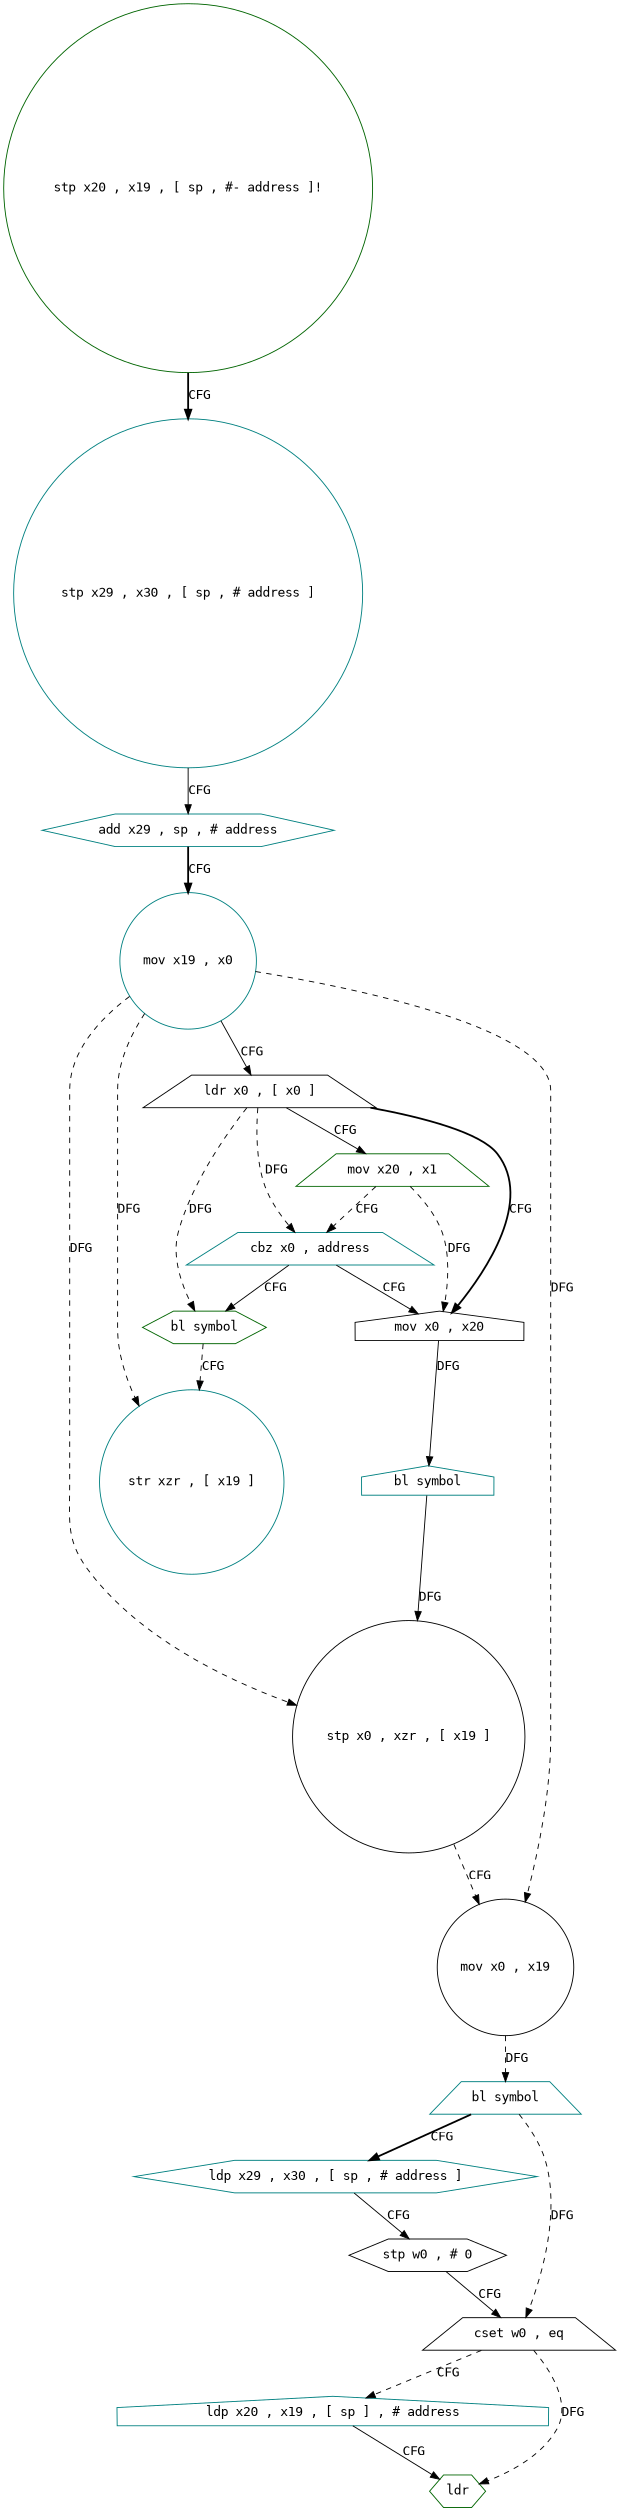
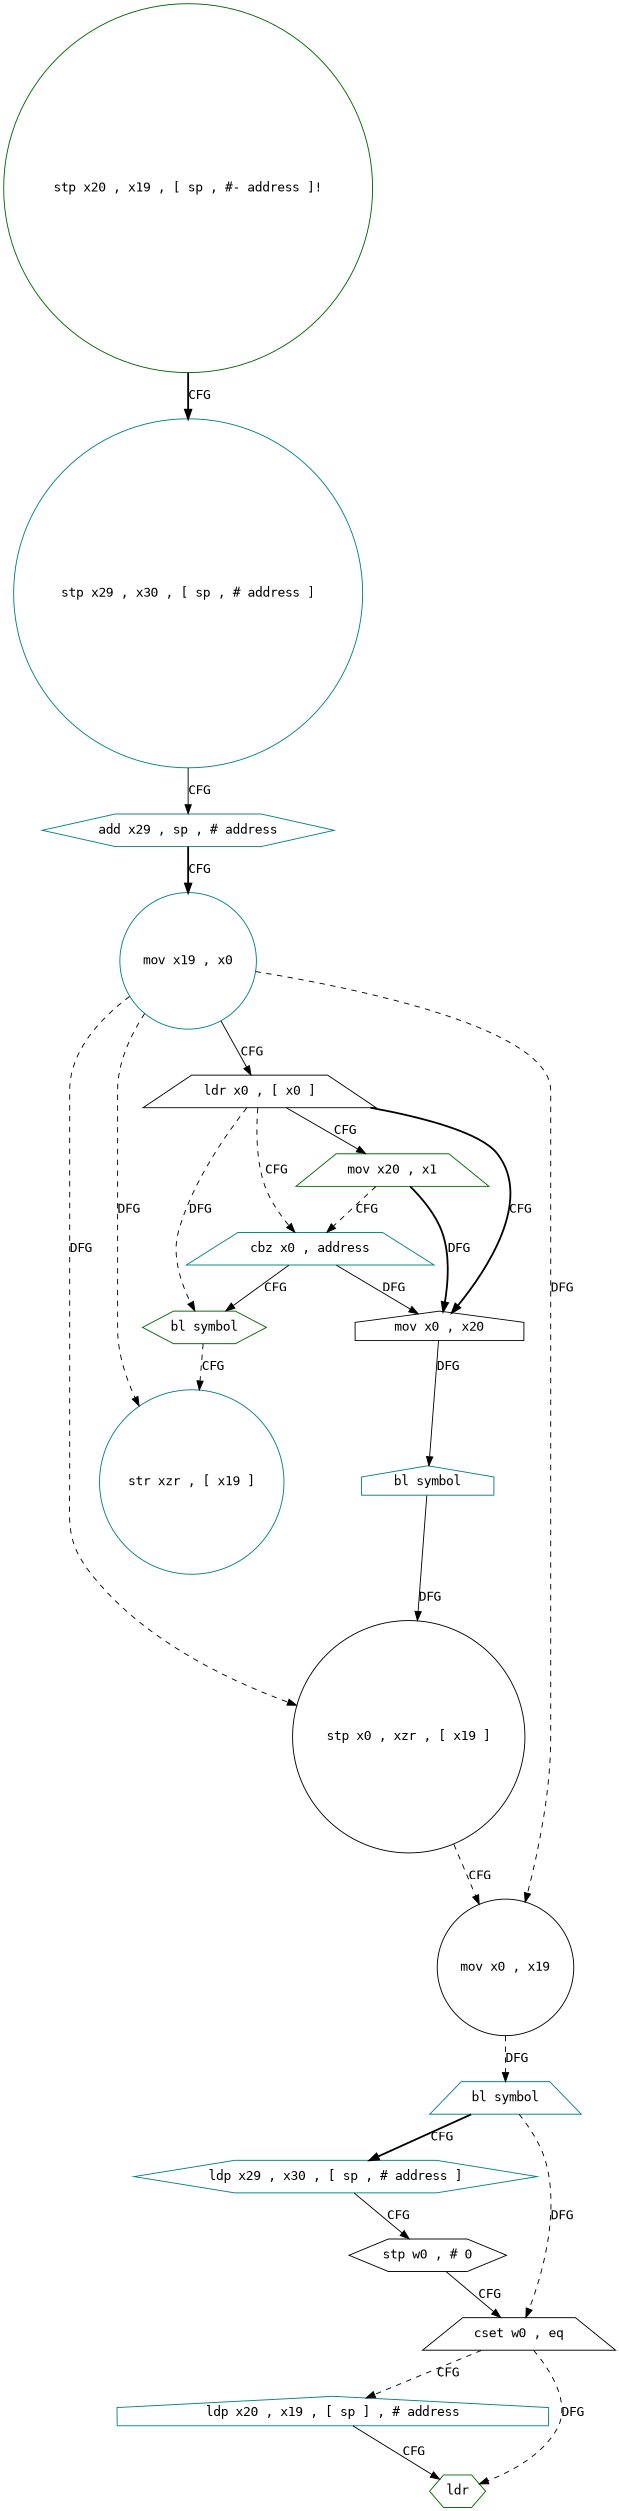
(276, 1170) -> (276, 1170)
(444, 1239) -> (444, 1239)
(394, 1288) -> (394, 1288)
